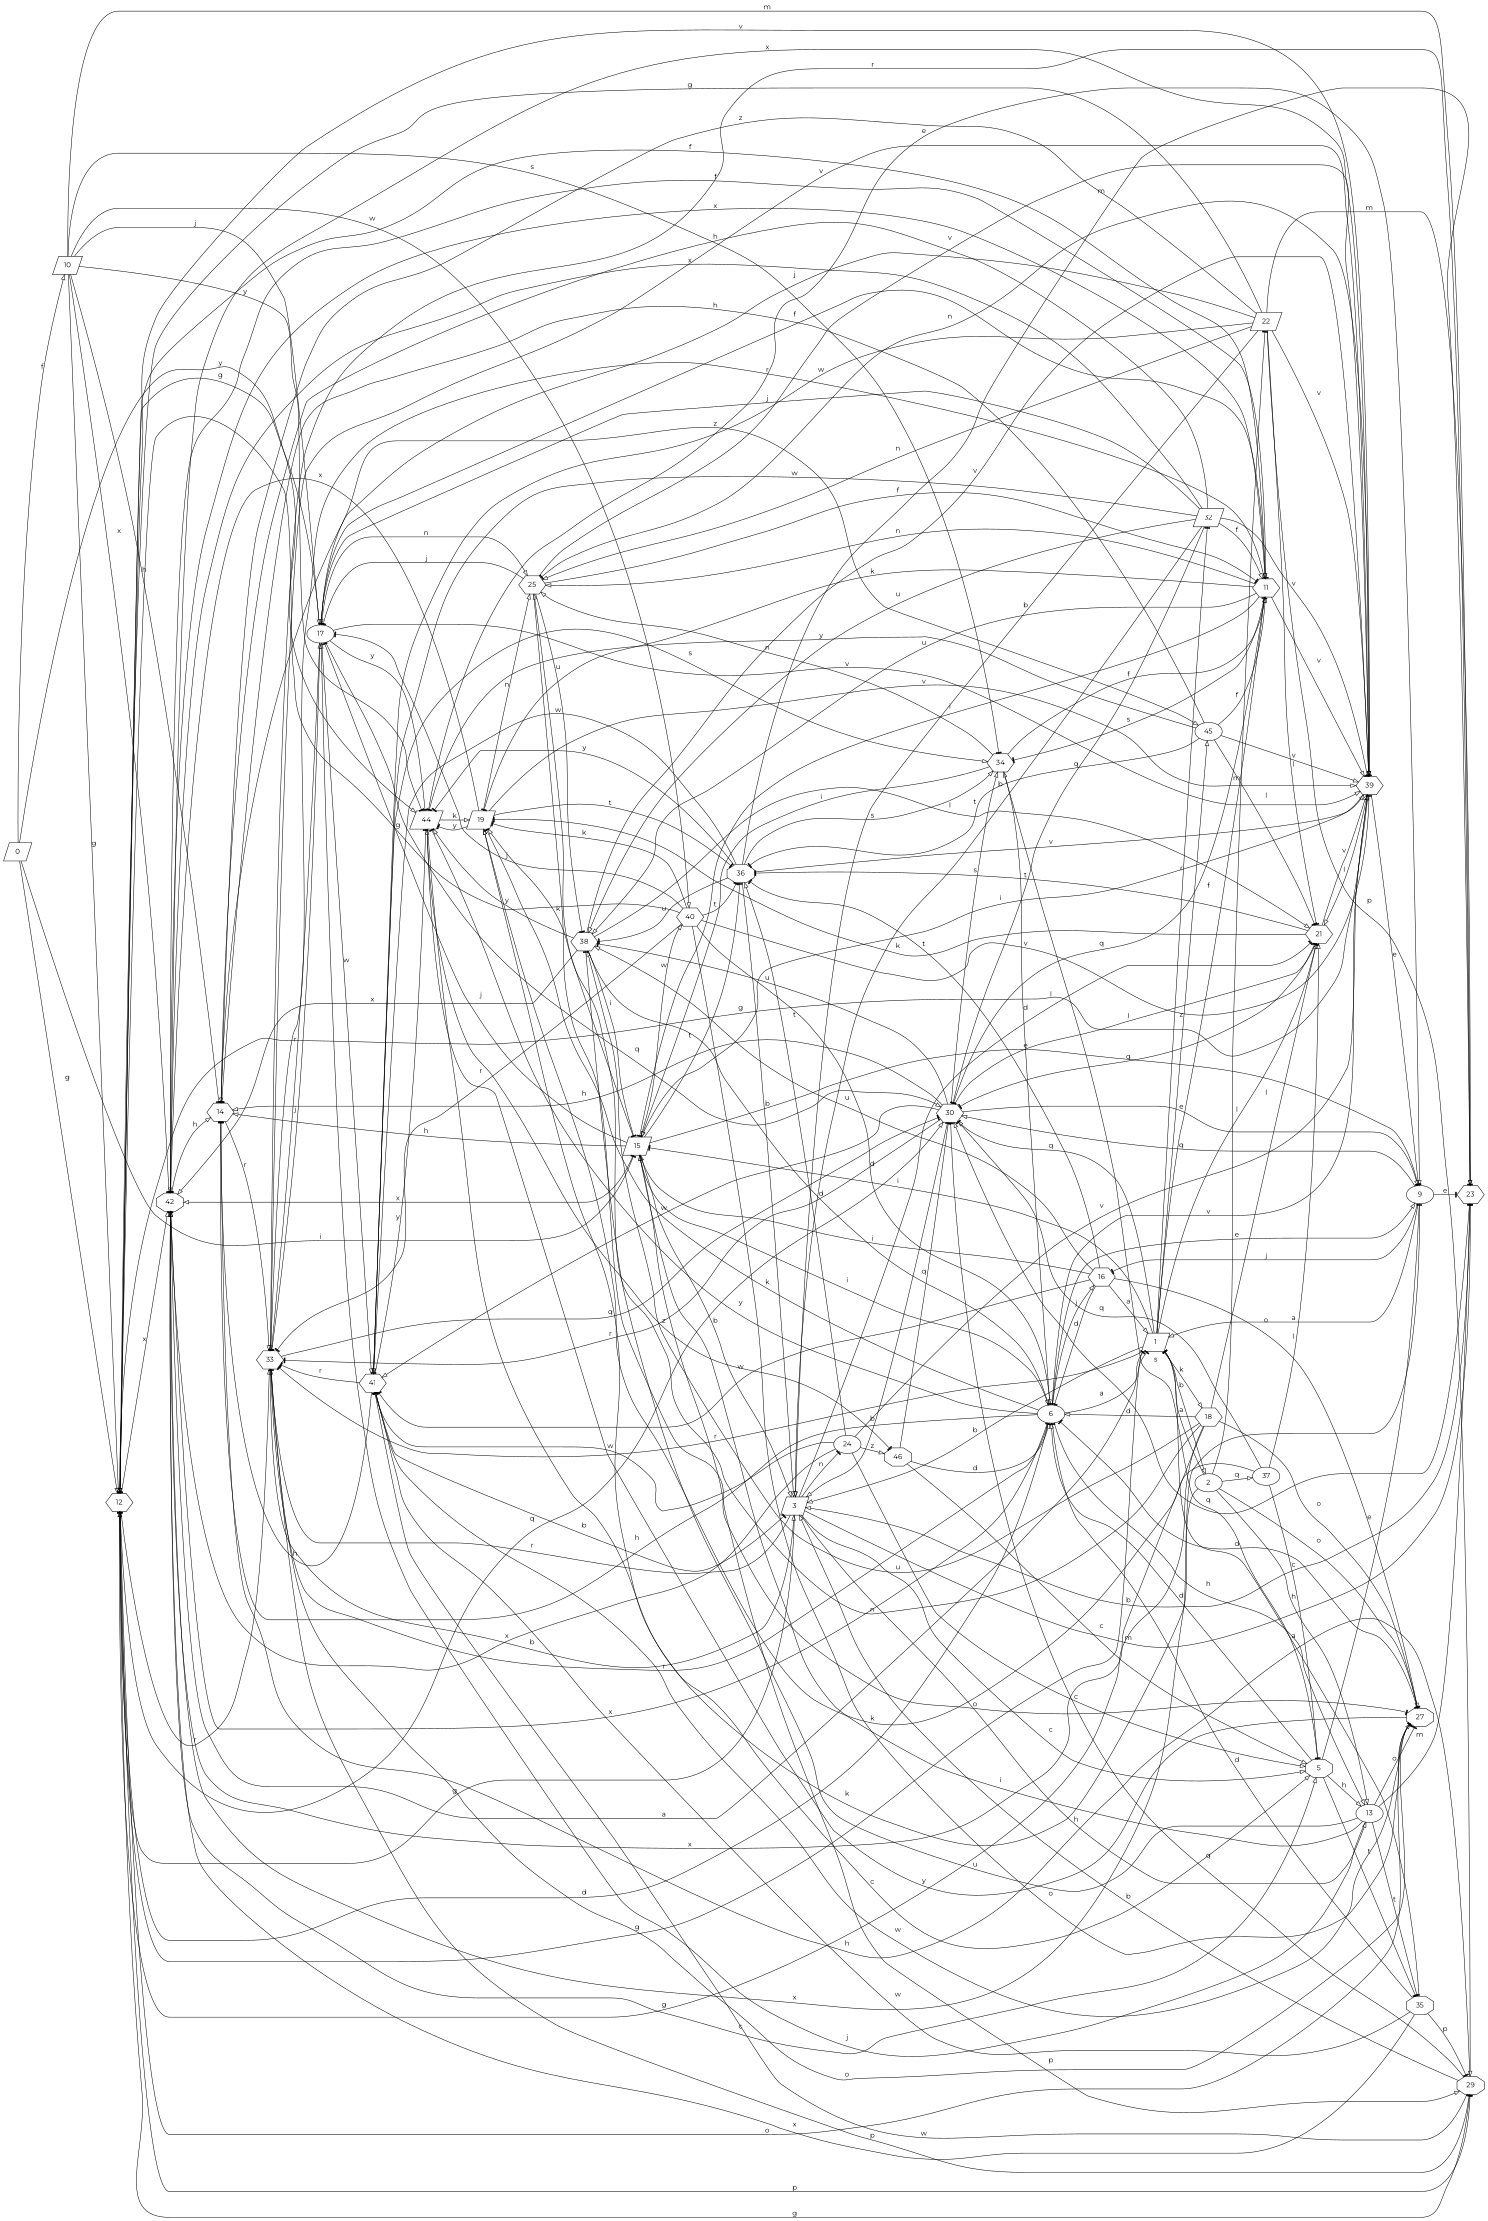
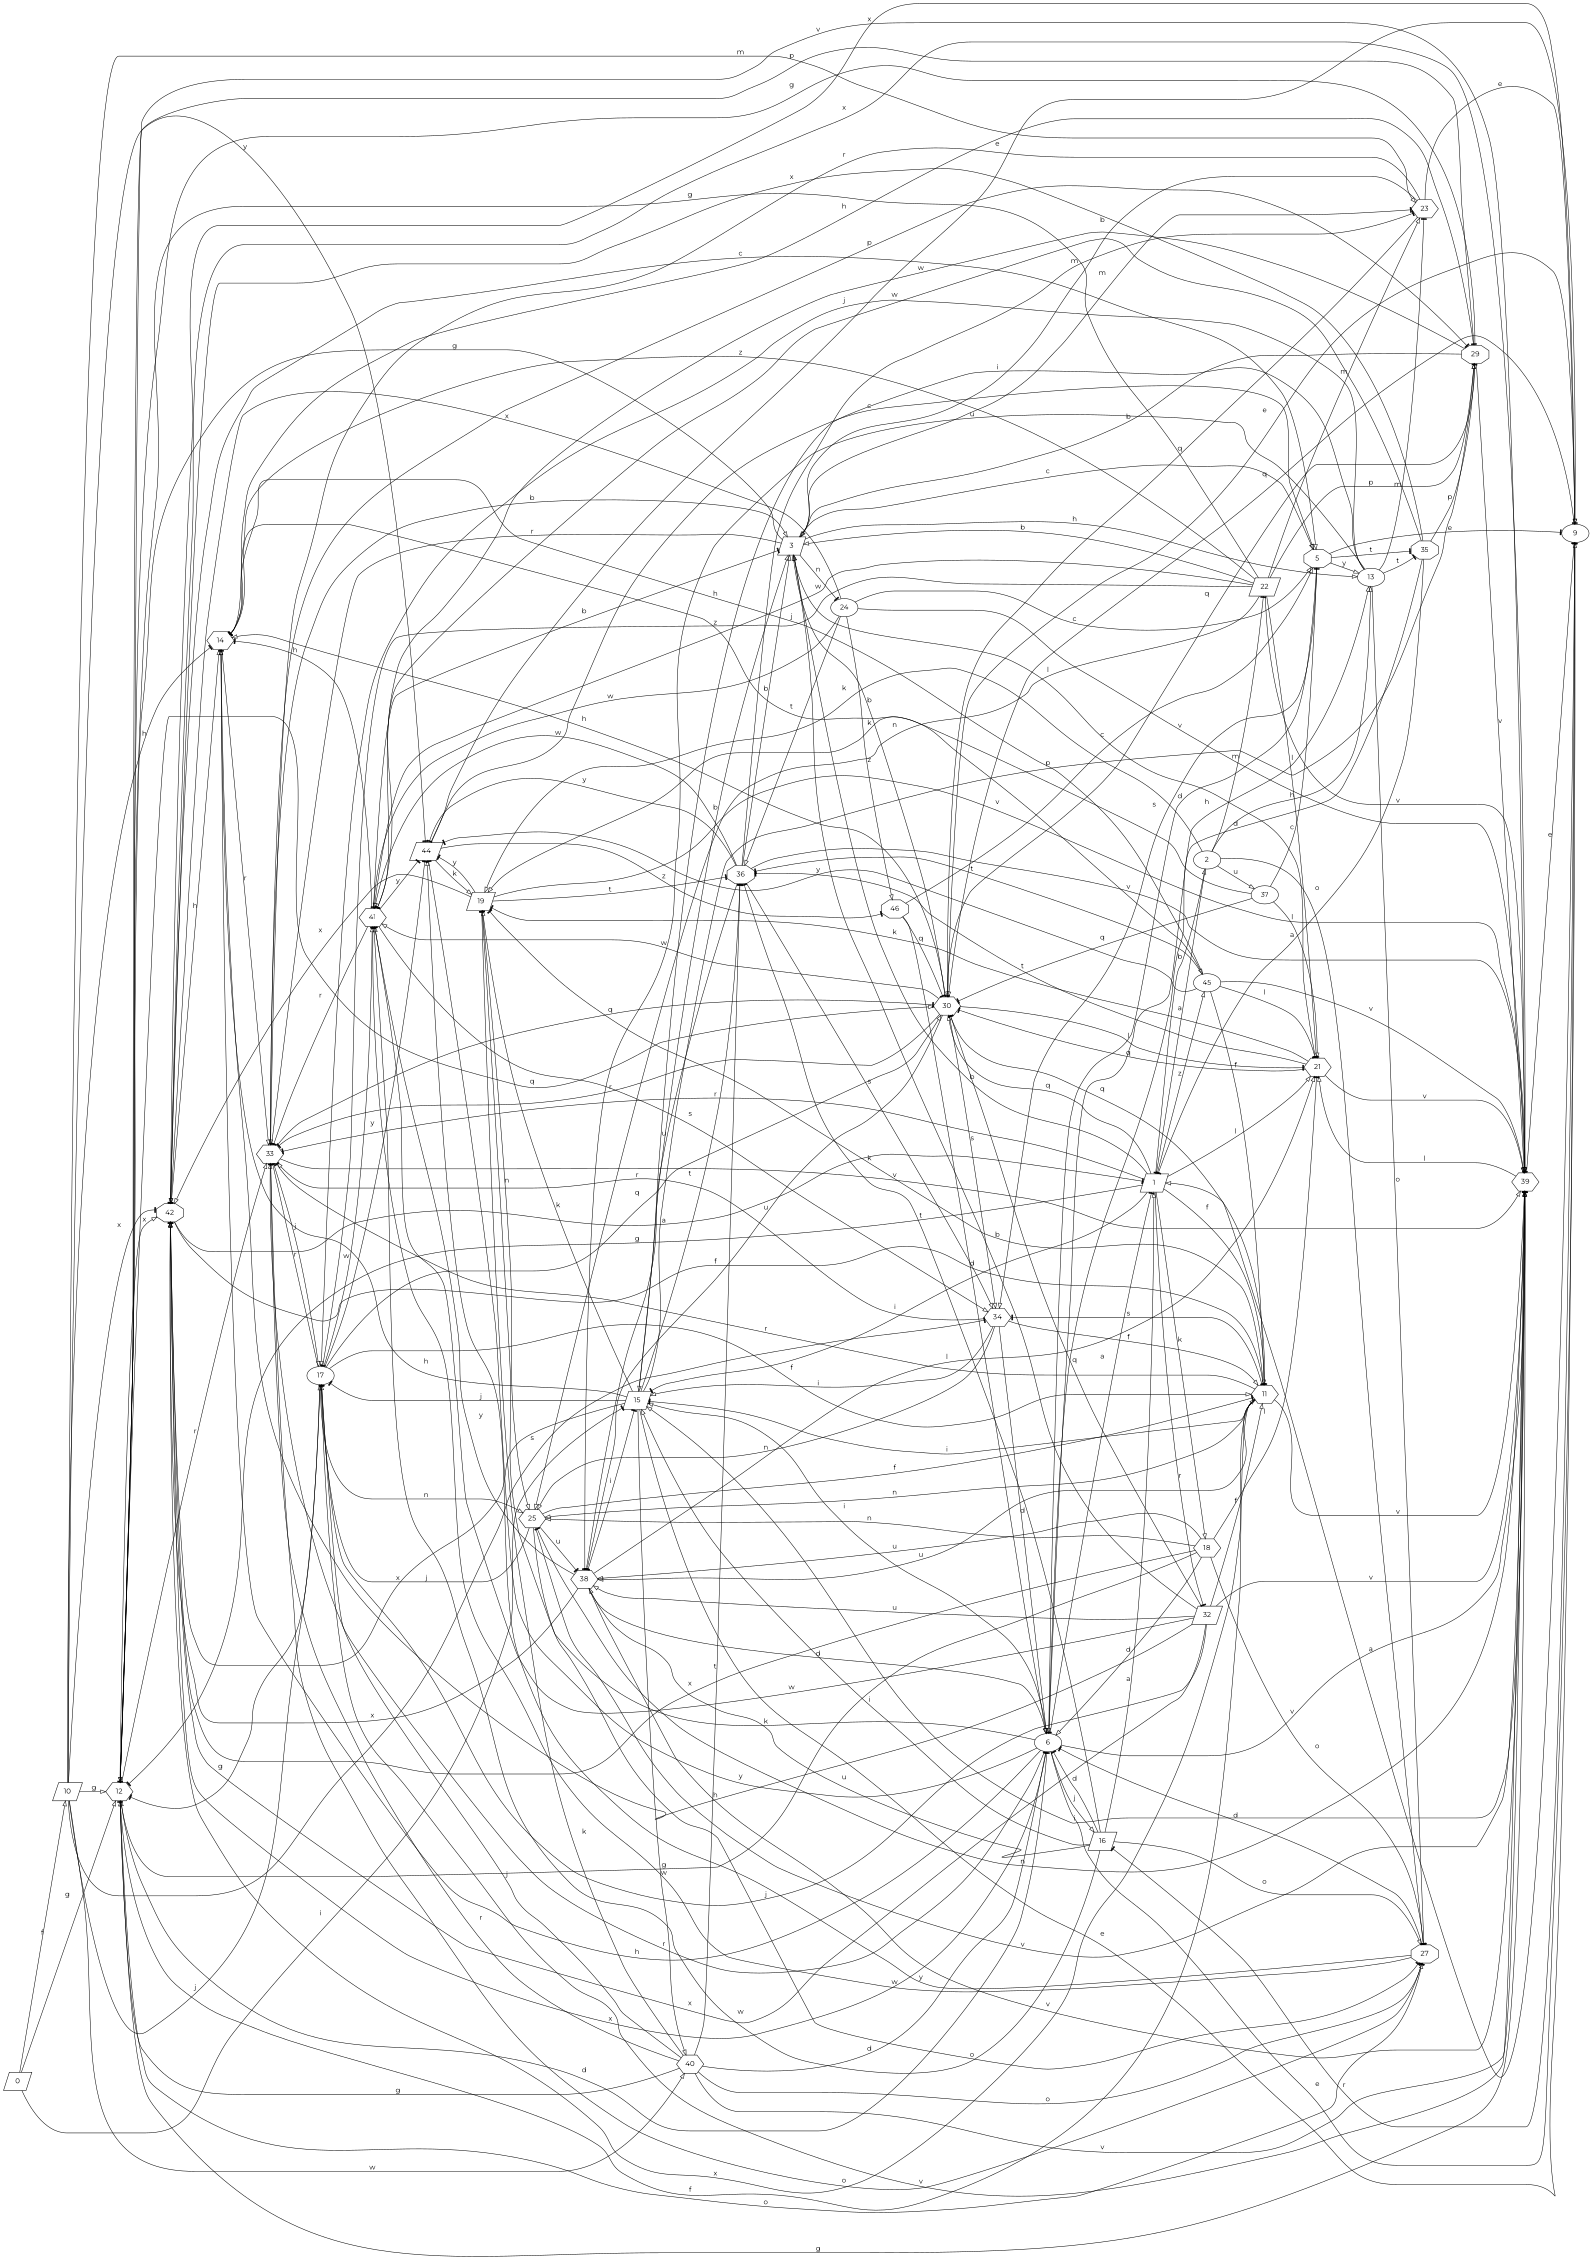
(174, 370) -> none
(214, 616) -> (299, 982)
none -> (1501, 766)
(495, 898) -> (451, 1287)
none -> (649, 1179)
(1444, 1195) -> (1552, 104)
(1266, 1256) -> (1344, 2085)
(1102, 1277) -> (1102, 1841)
(1237, 1475) -> (1236, 872)
(1344, 1785) -> (1344, 563)
